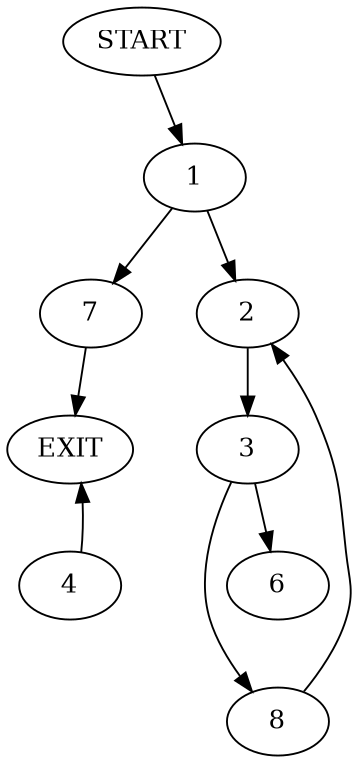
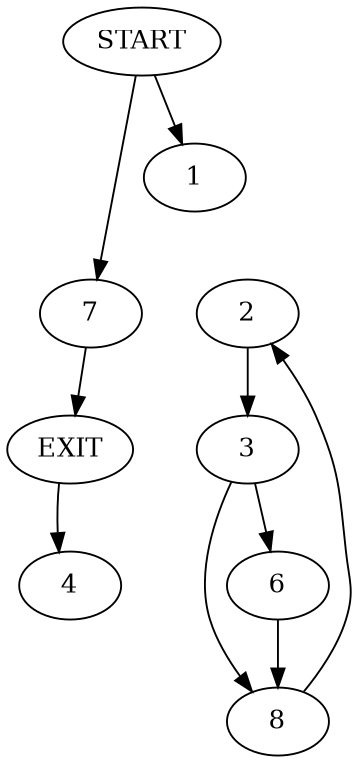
(218, 237) -> none
(149, 238) -> (118, 168)
(83, 527) -> (58, 508)
none -> (278, 644)
